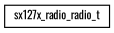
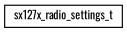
(57, 16) -> (64, 16)
